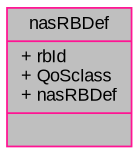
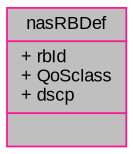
(69, 96) -> (48, 96)
